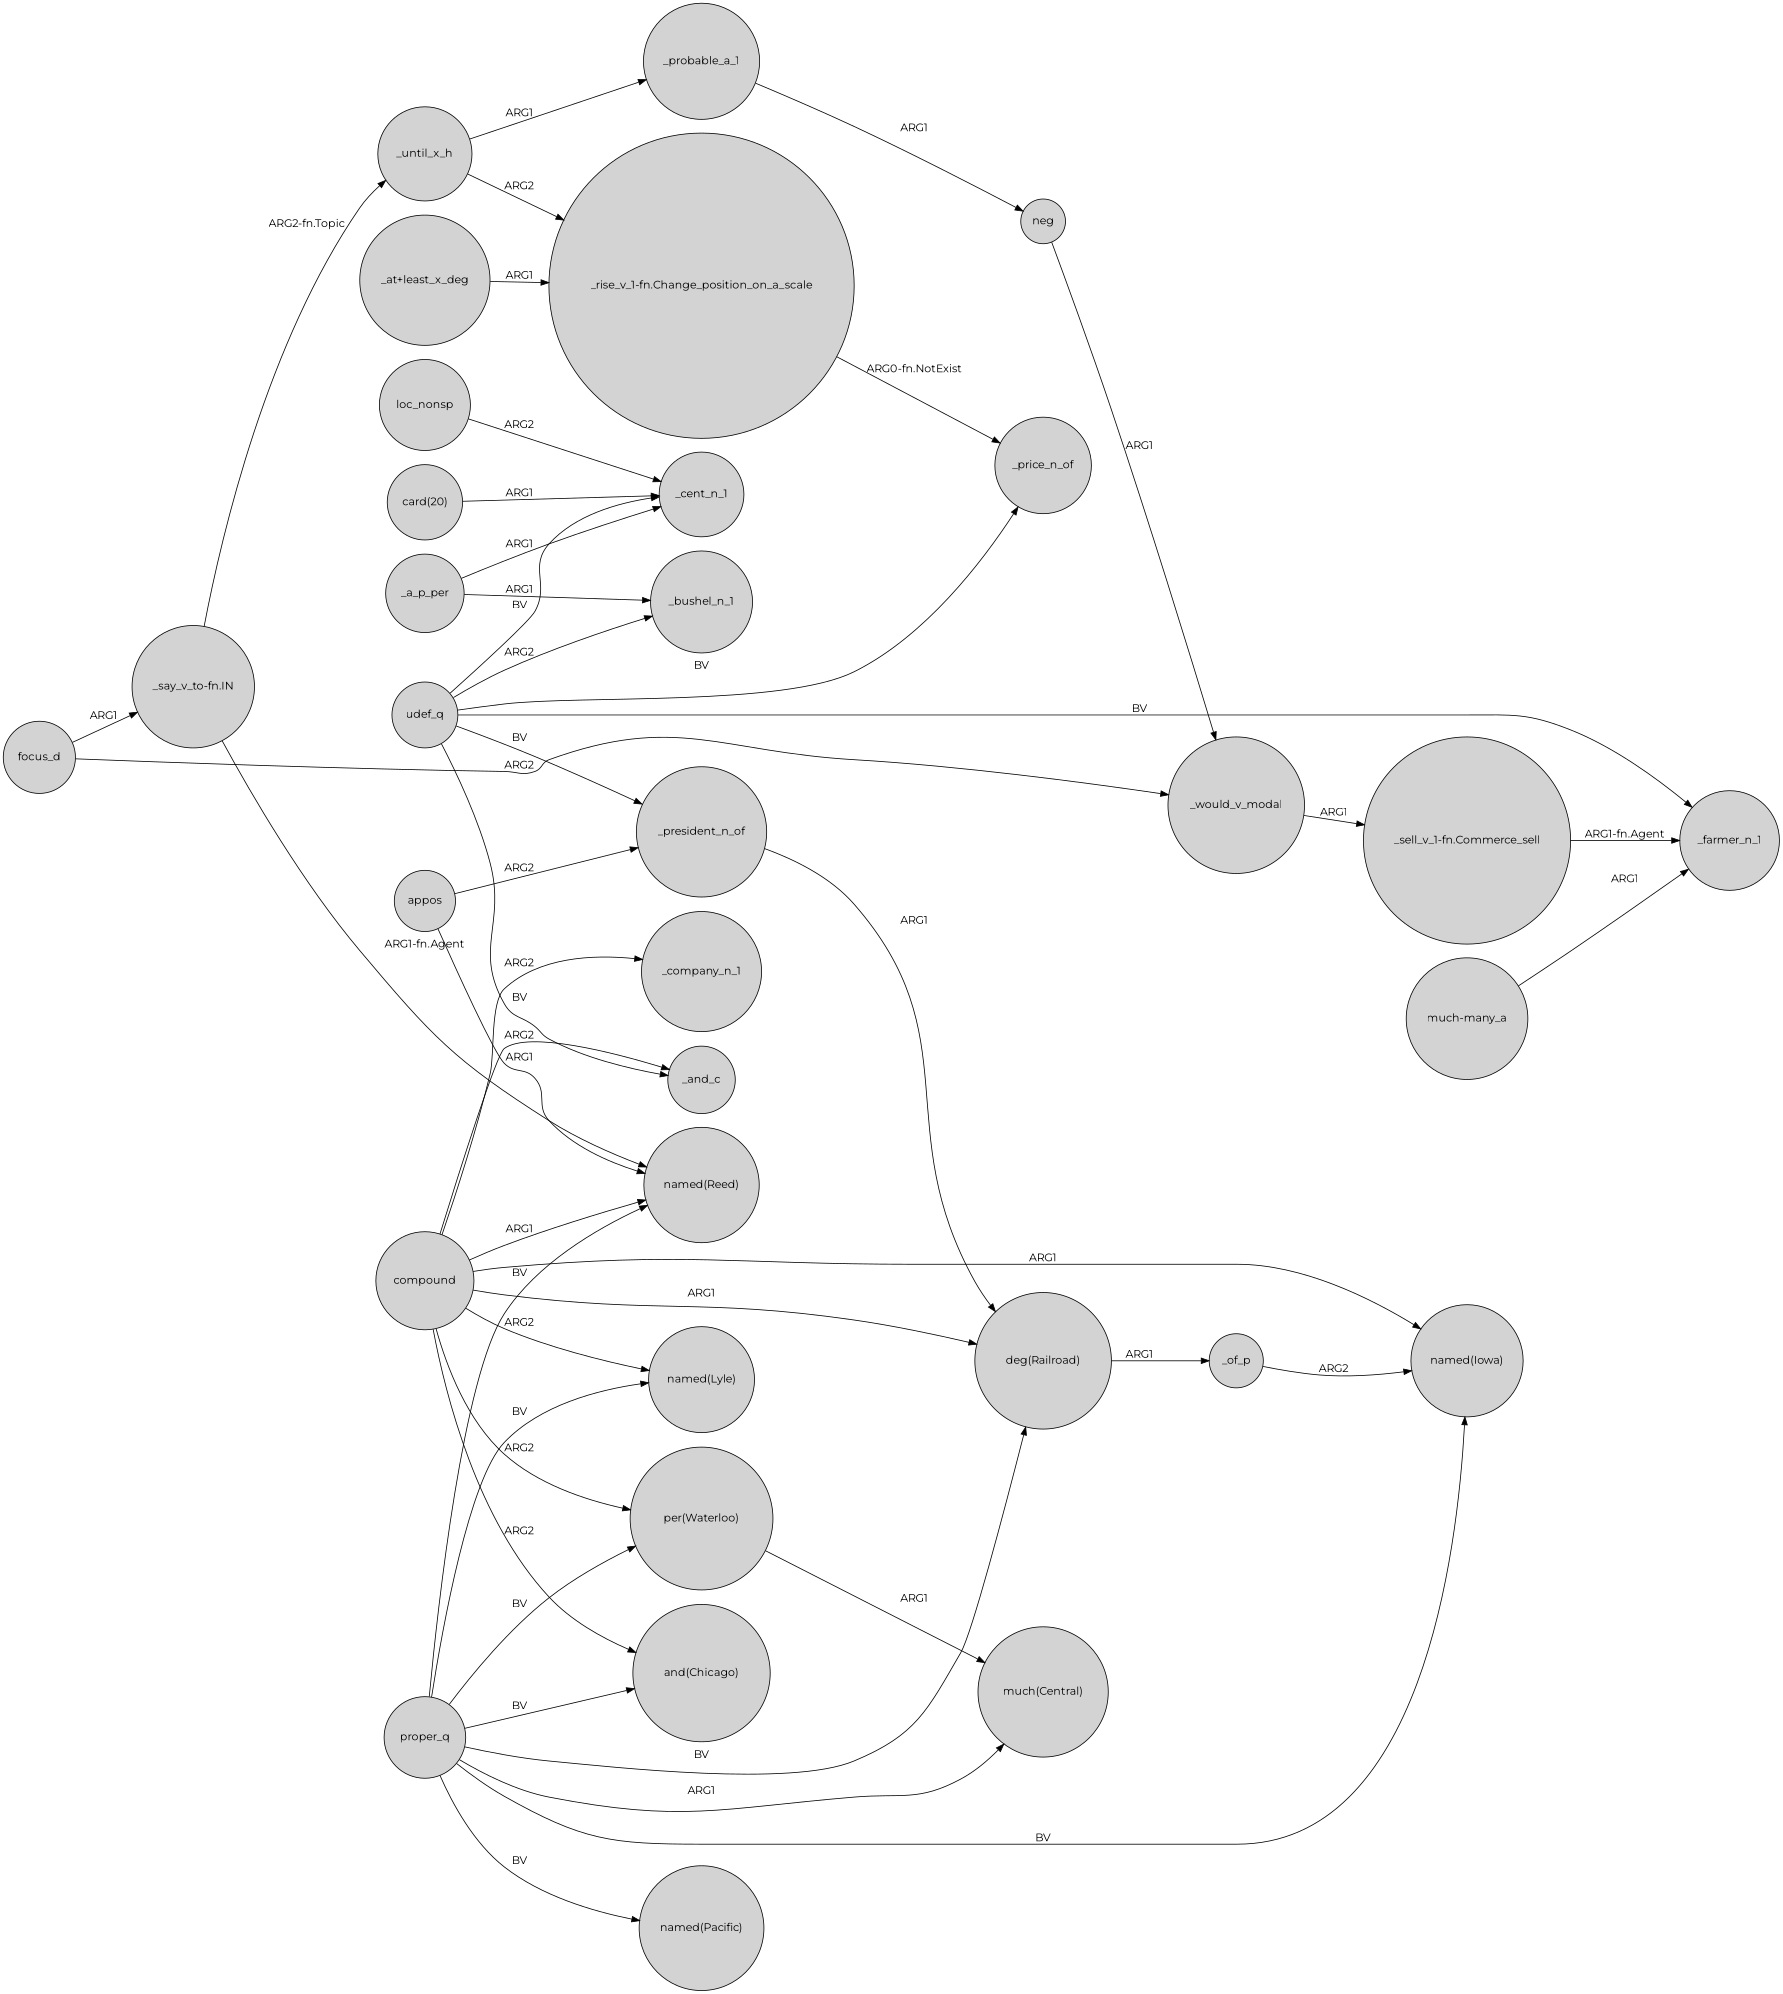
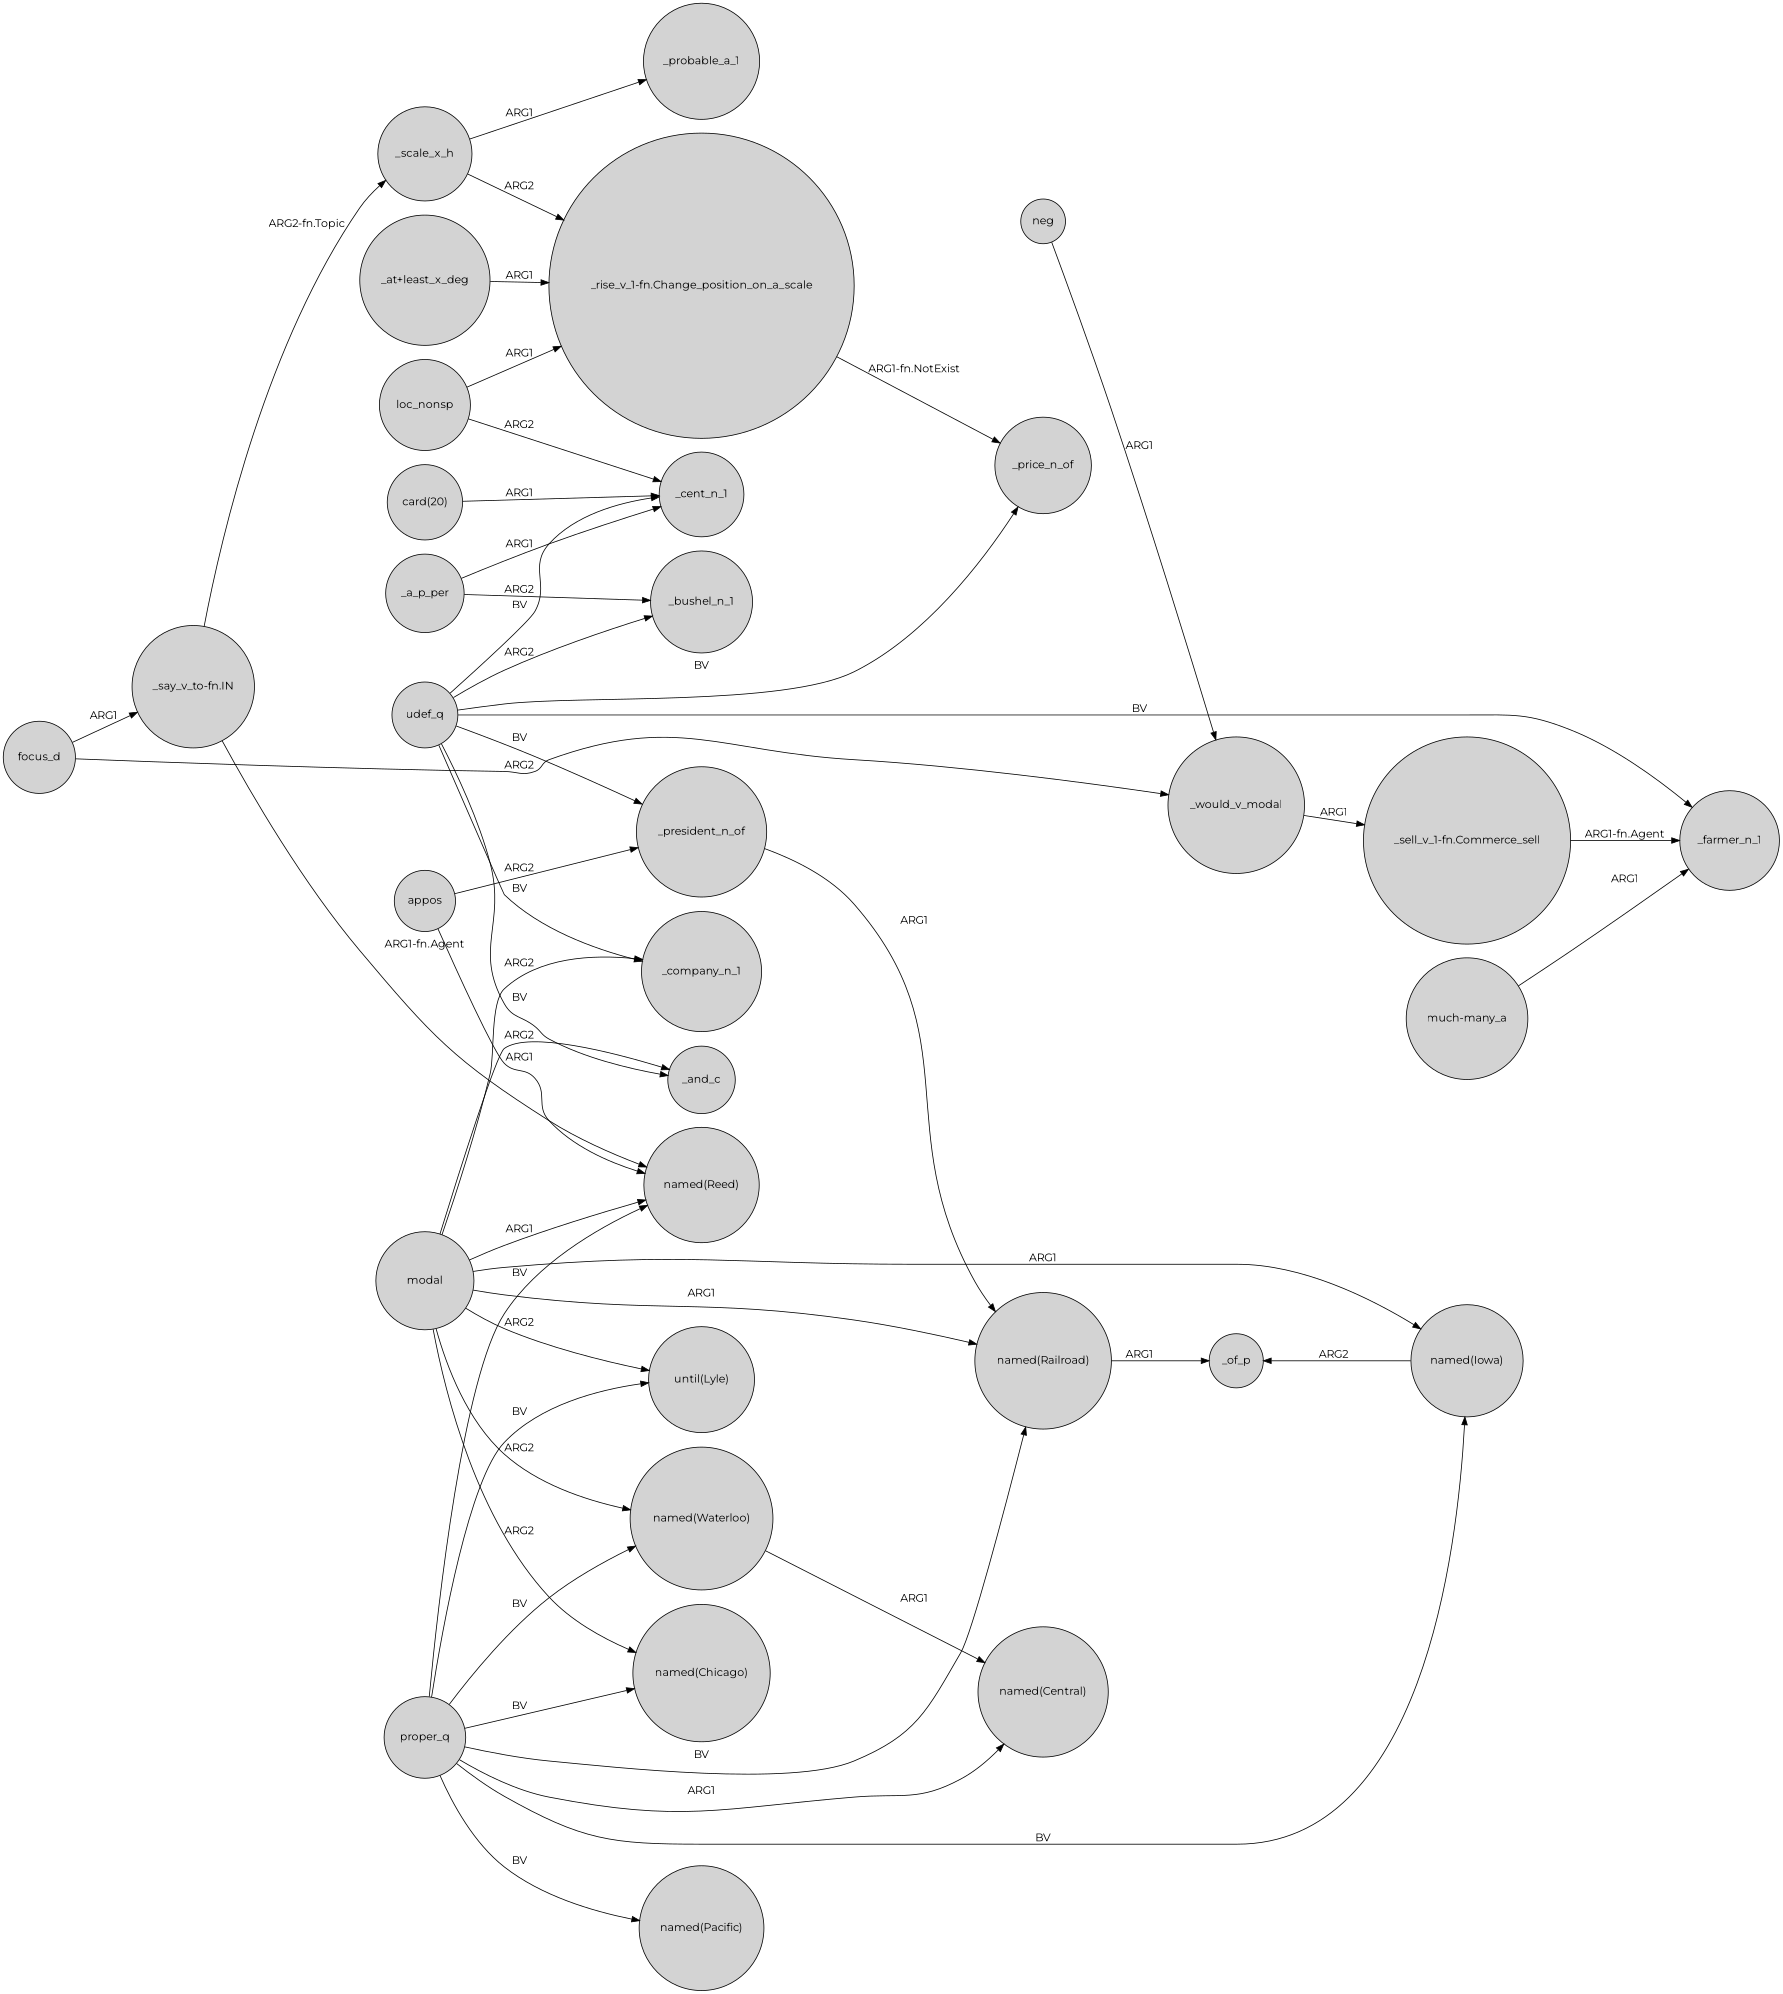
(887, 142) -> none
(425, 154) -> (425, 154)
none -> (510, 368)
(914, 369) -> (914, 369)
(520, 590) -> (520, 590)
none -> (501, 887)
(425, 1281) -> (425, 1281)
(1043, 1361) -> (1043, 1361)
(1333, 1376) -> (1341, 1361)
(702, 1380) -> (702, 1380)
(702, 1519) -> (702, 1519)
(702, 1673) -> (702, 1673)
(1043, 1692) -> (1043, 1692)
